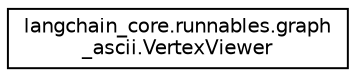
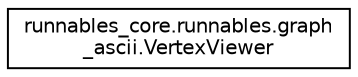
(178, 39) -> (179, 39)
